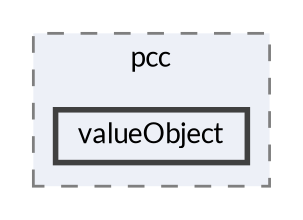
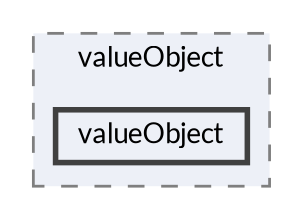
(151, 60) -> (151, 60)
